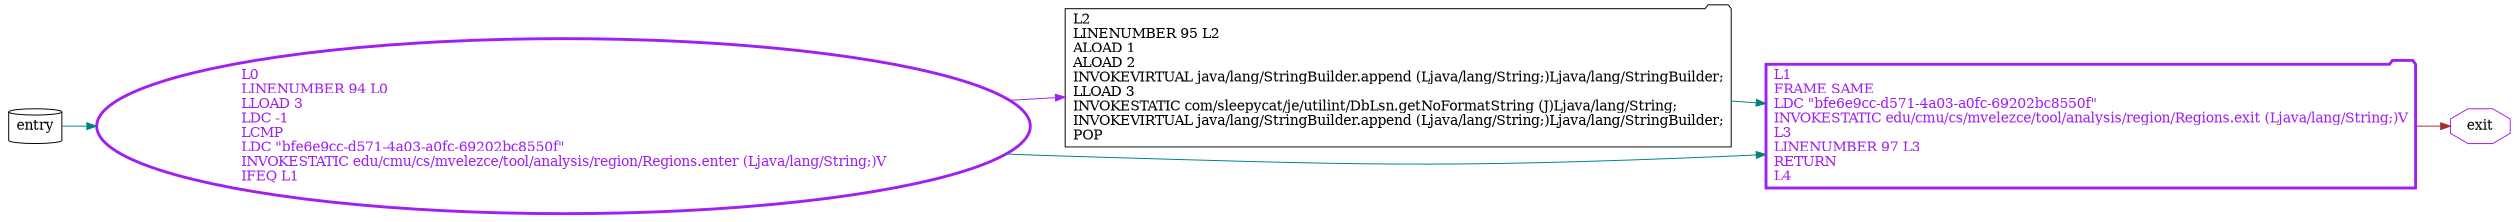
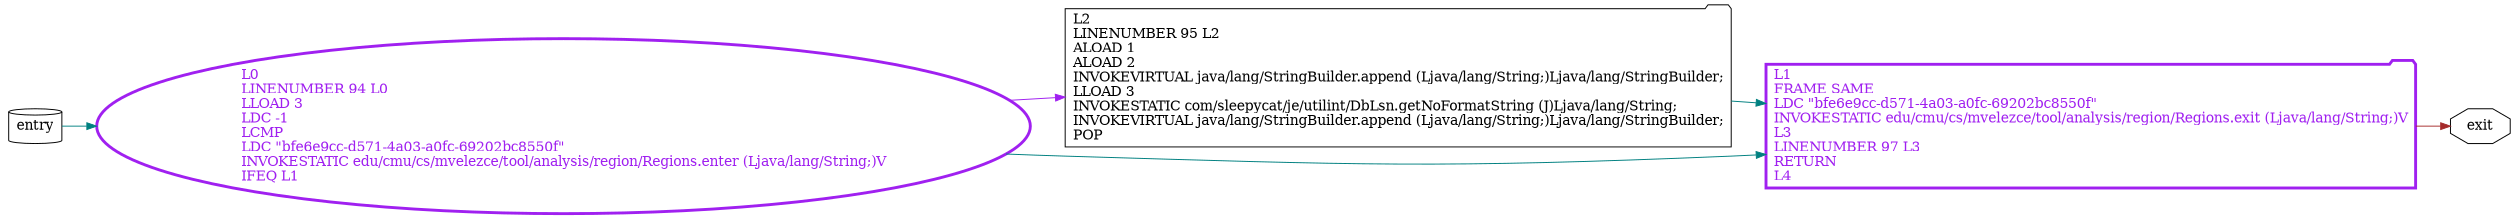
(2480, 126) -> (2480, 126)
